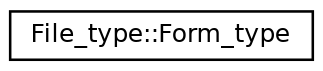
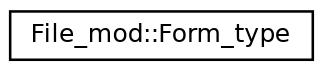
(161, 36) -> (161, 36)
